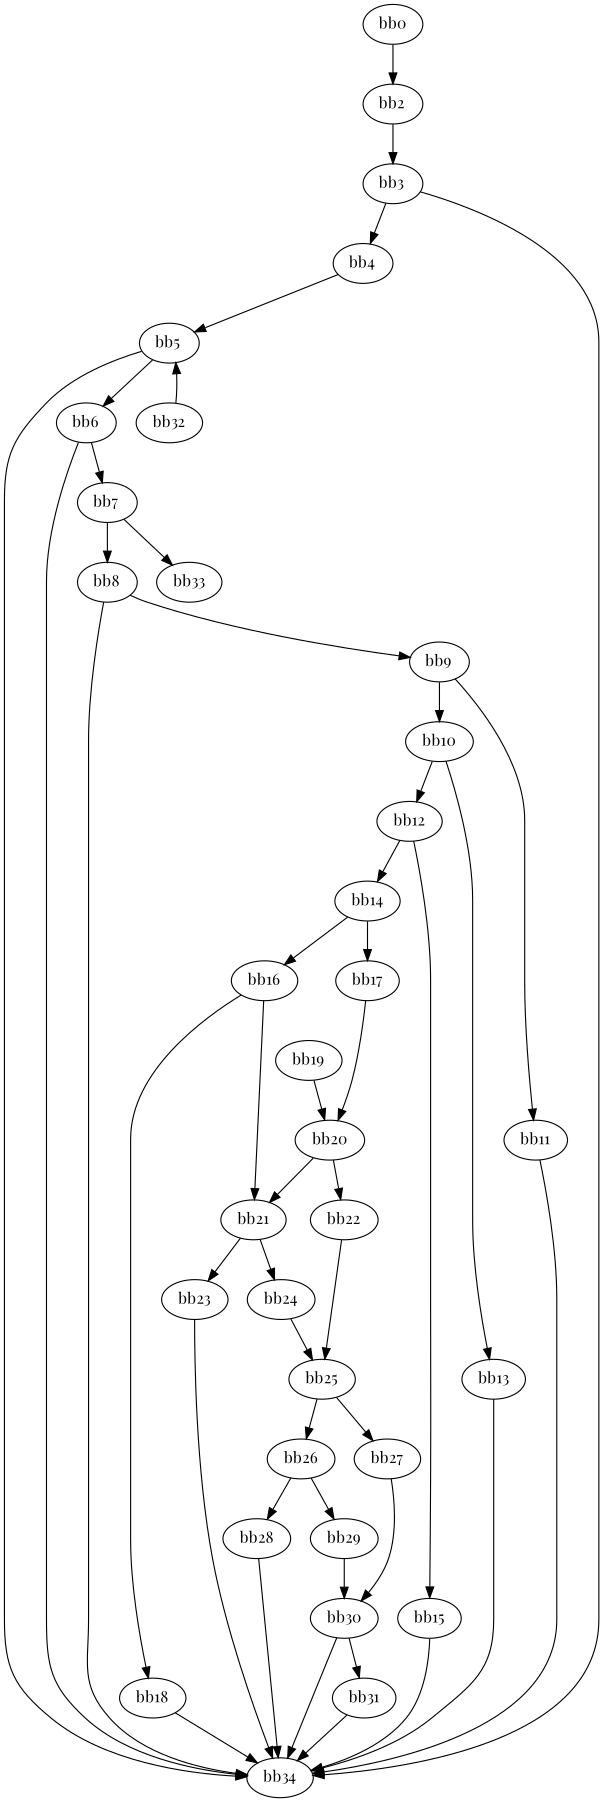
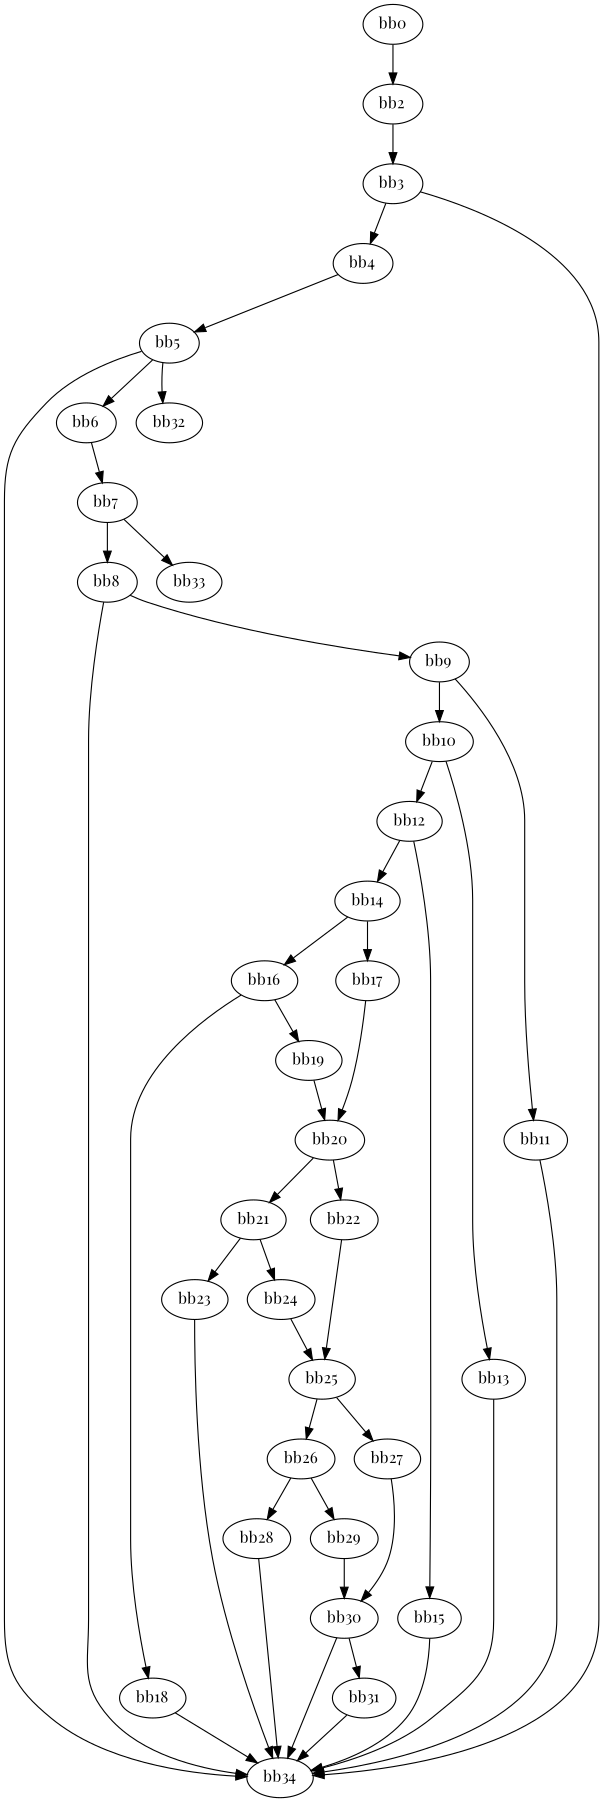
(177, 388) -> (162, 377)
(259, 1095) -> (284, 1016)
(46, 1166) -> none
